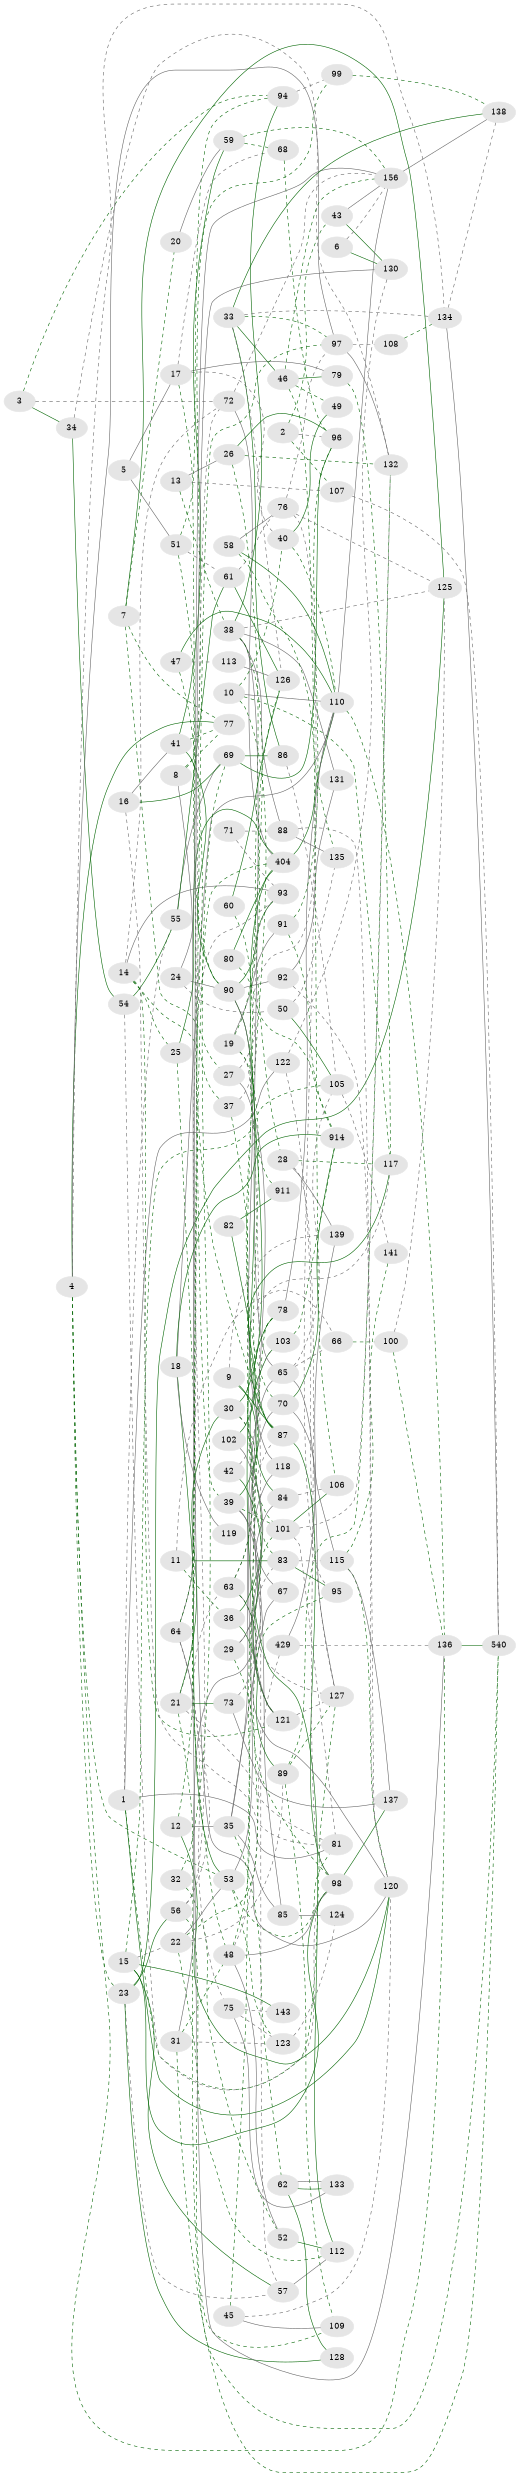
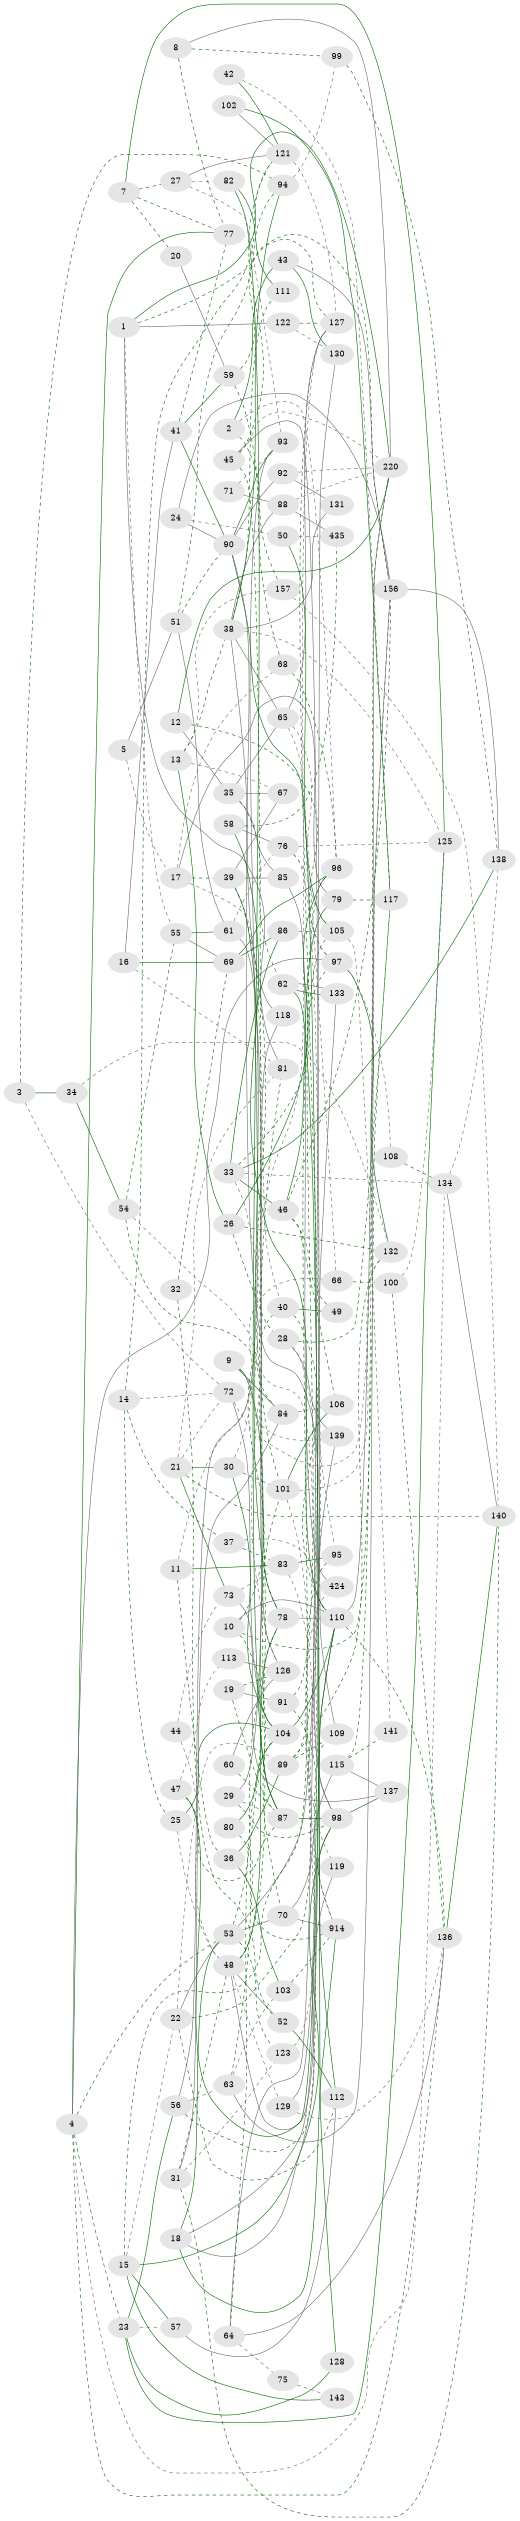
none -> (203, 181)
(337, 247) -> none
(305, 317) -> (250, 375)
(373, 401) -> (372, 1104)
(156, 411) -> (147, 830)
(203, 468) -> (196, 994)
(337, 492) -> (283, 590)
(208, 565) -> (198, 786)
(265, 646) -> (261, 1300)
none -> (231, 773)
(252, 814) -> (248, 1719)
(256, 831) -> (256, 498)
(337, 858) -> (337, 536)
(283, 862) -> (283, 1734)
(175, 895) -> none
(153, 968) -> (150, 1071)
(283, 1191) -> (283, 292)
none -> (250, 1206)
(317, 1274) -> (310, 1922)
(190, 1306) -> (191, 1897)
none -> (203, 1326)
(311, 1380) -> (309, 323)
(260, 1482) -> none
(201, 1517) -> (209, 1474)
(305, 1561) -> (312, 1747)
(283, 1645) -> (283, 2107)
(499, 1645) -> (499, 1516)
(257, 1654) -> (262, 345)
(317, 1685) -> (306, 1679)
none -> (176, 1732)
none -> (261, 1794)
(391, 1887) -> (391, 467)
(337, 1915) -> (337, 1587)
(256, 2026) -> none
(250, 2142) -> (318, 1475)
